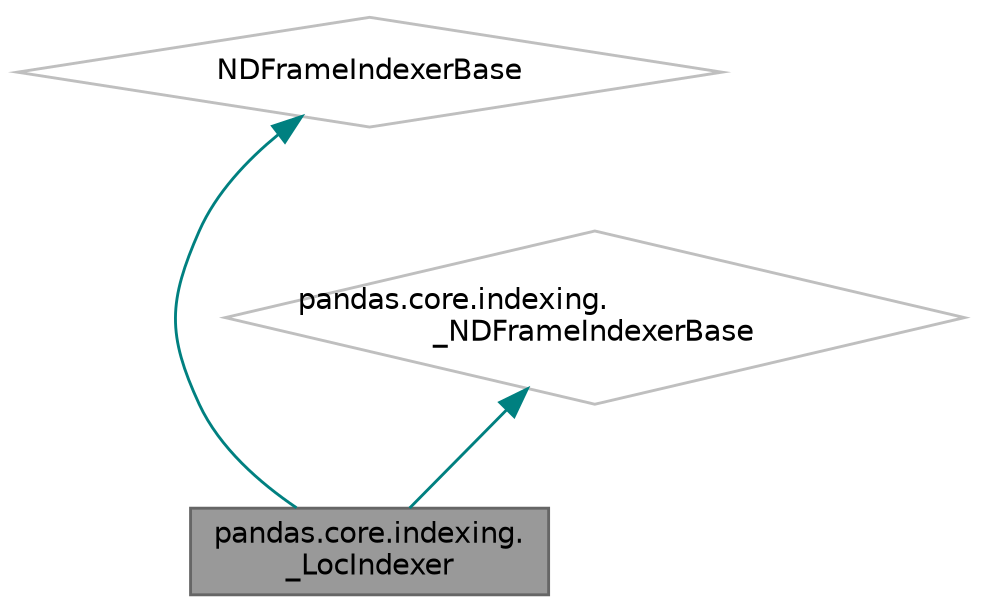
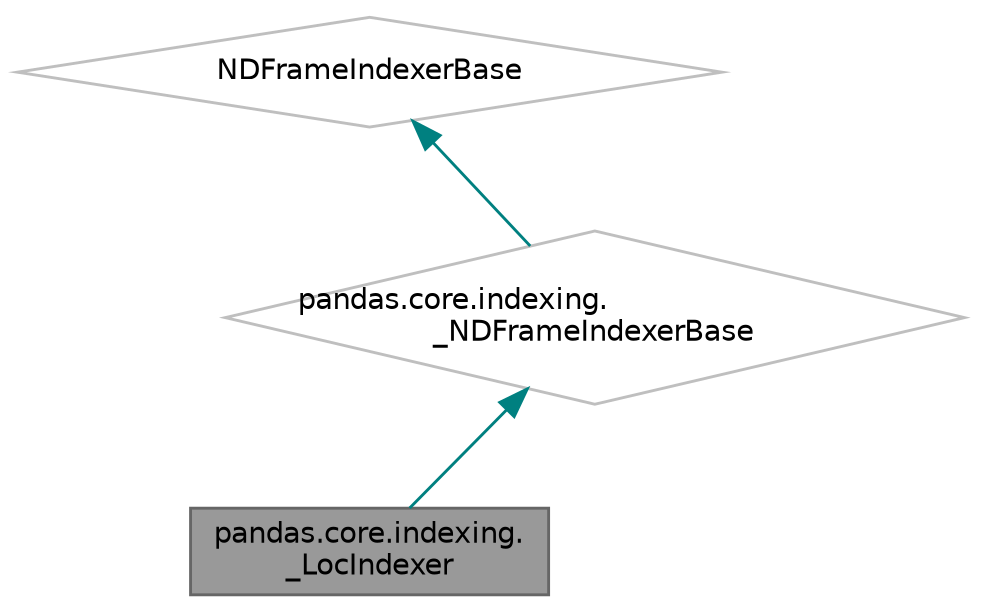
(176, 327) -> (482, 194)
